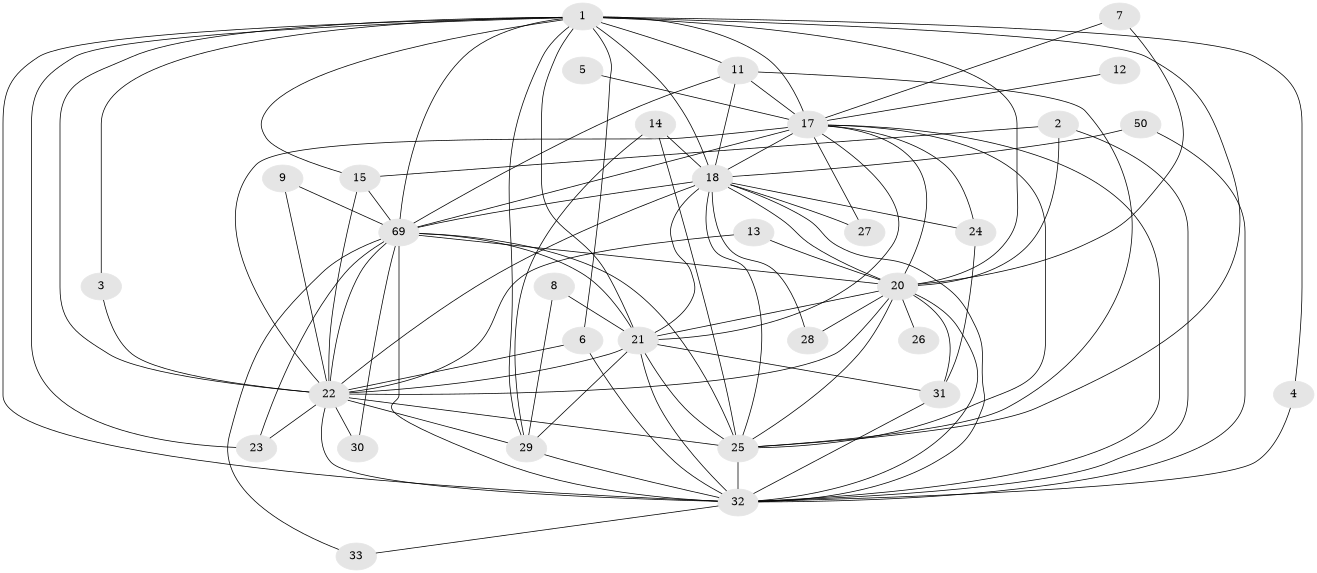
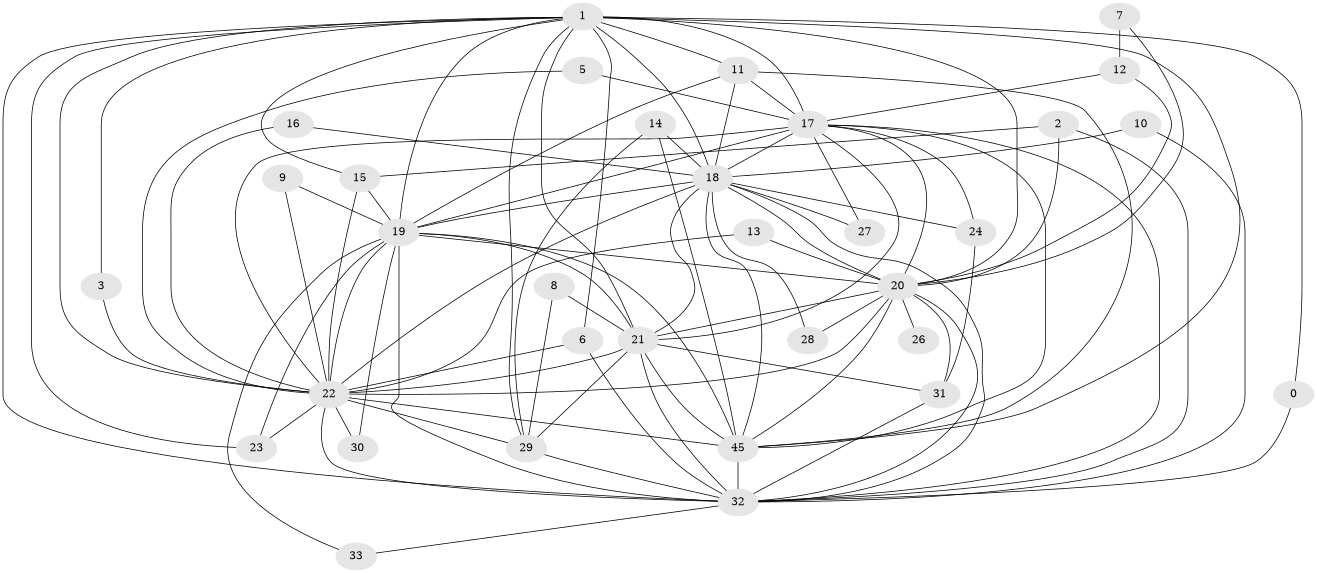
(971, 68) -> (1120, 44)
none -> (293, 124)
(1141, 124) -> (1141, 124)
none -> (192, 142)
none -> (1093, 221)
(399, 232) -> (399, 232)
(1294, 394) -> (1294, 394)
(738, 448) -> (738, 448)
